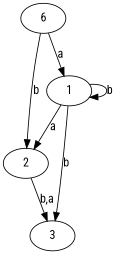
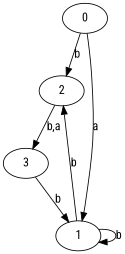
(43, 18) -> (85, 18)
(53, 127) -> (74, 163)
(63, 159) -> (50, 196)
